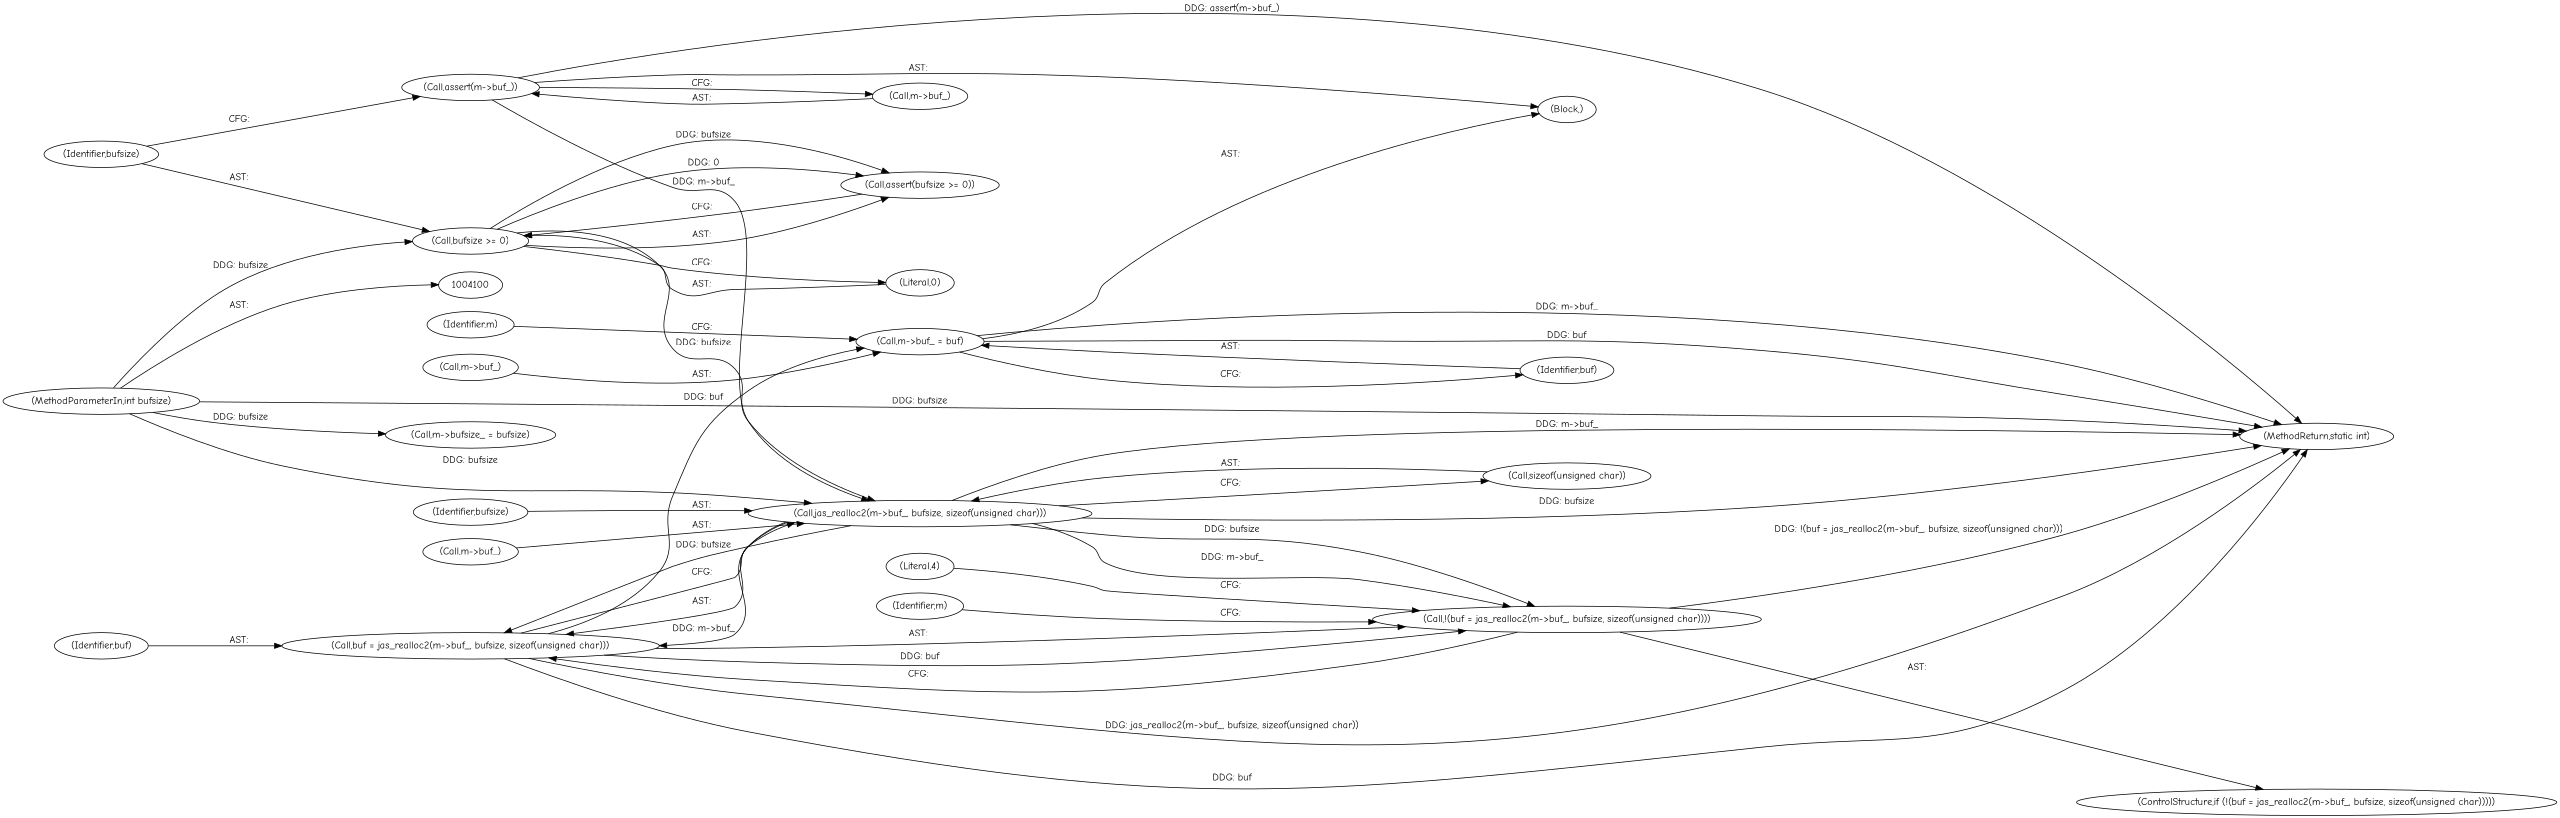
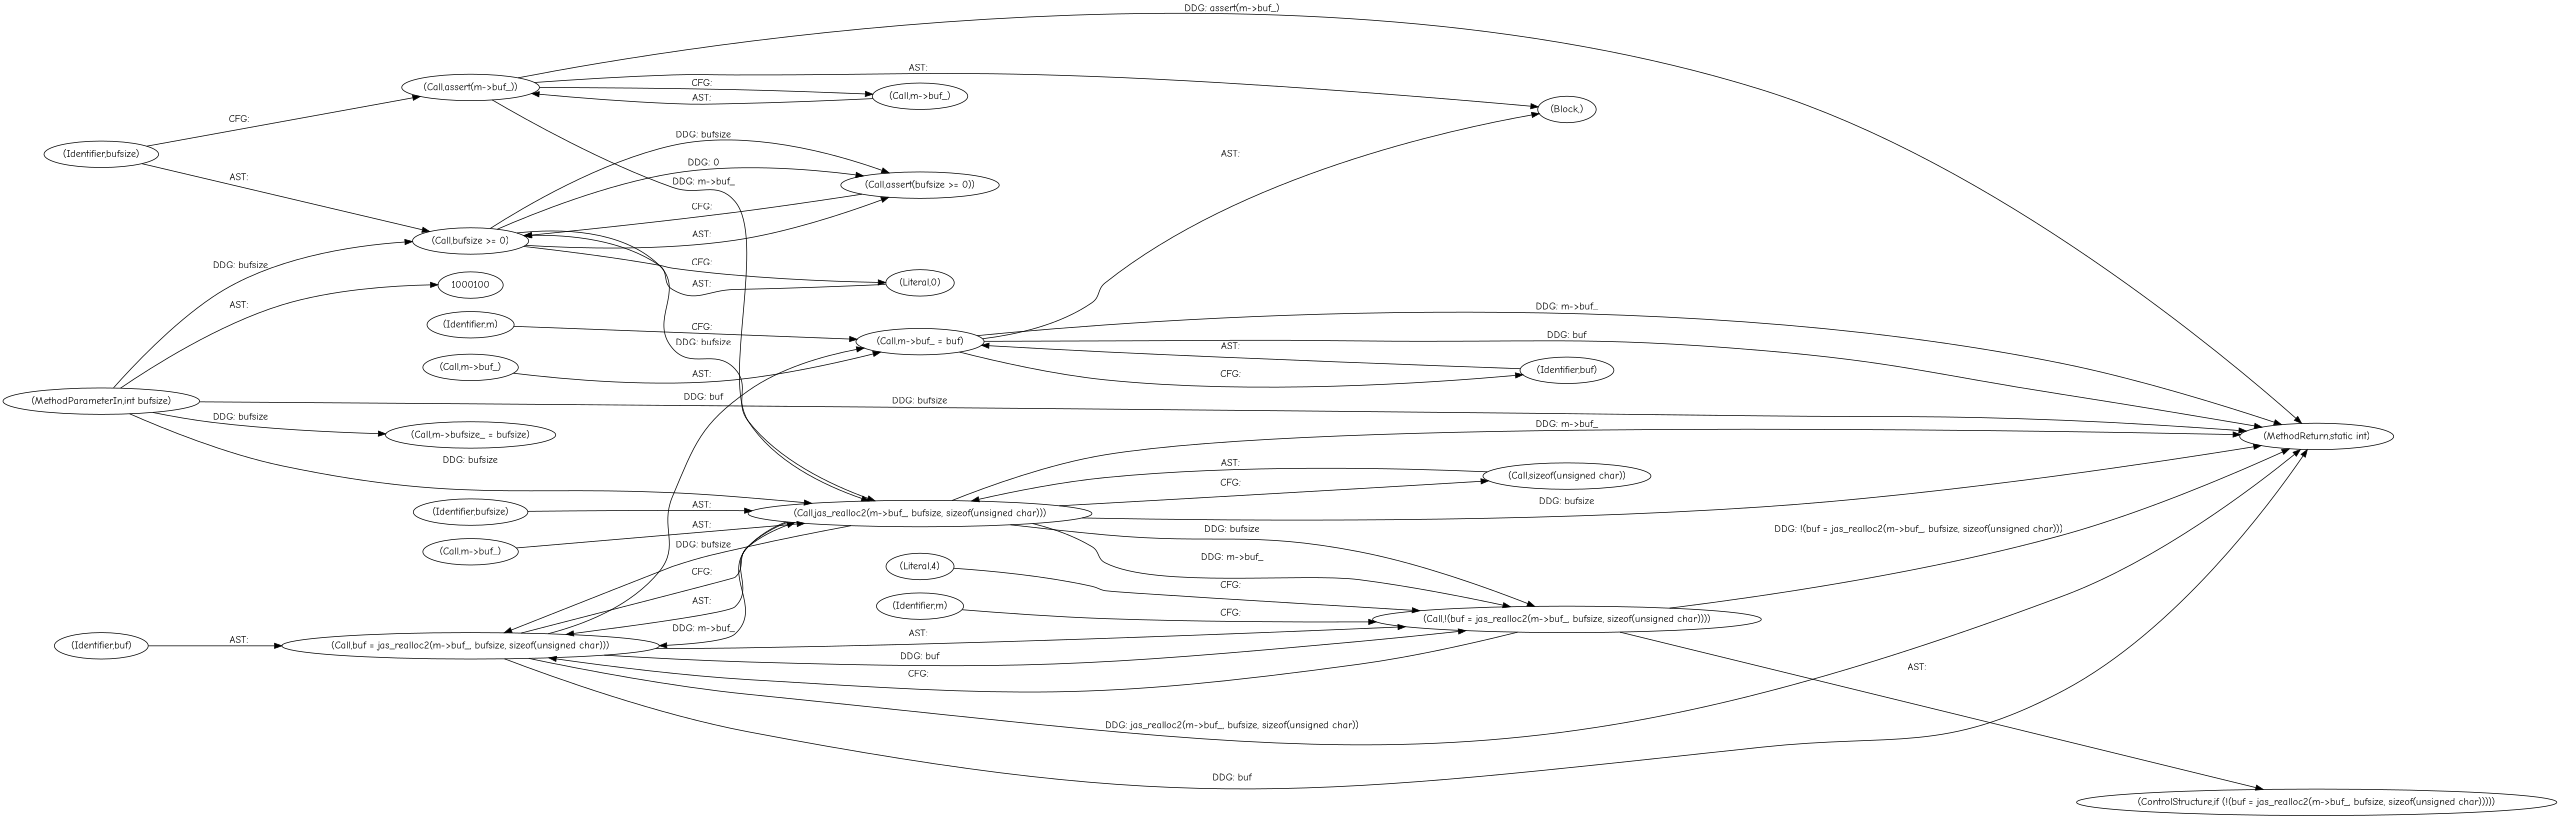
(471, 285) -> (471, 285)
